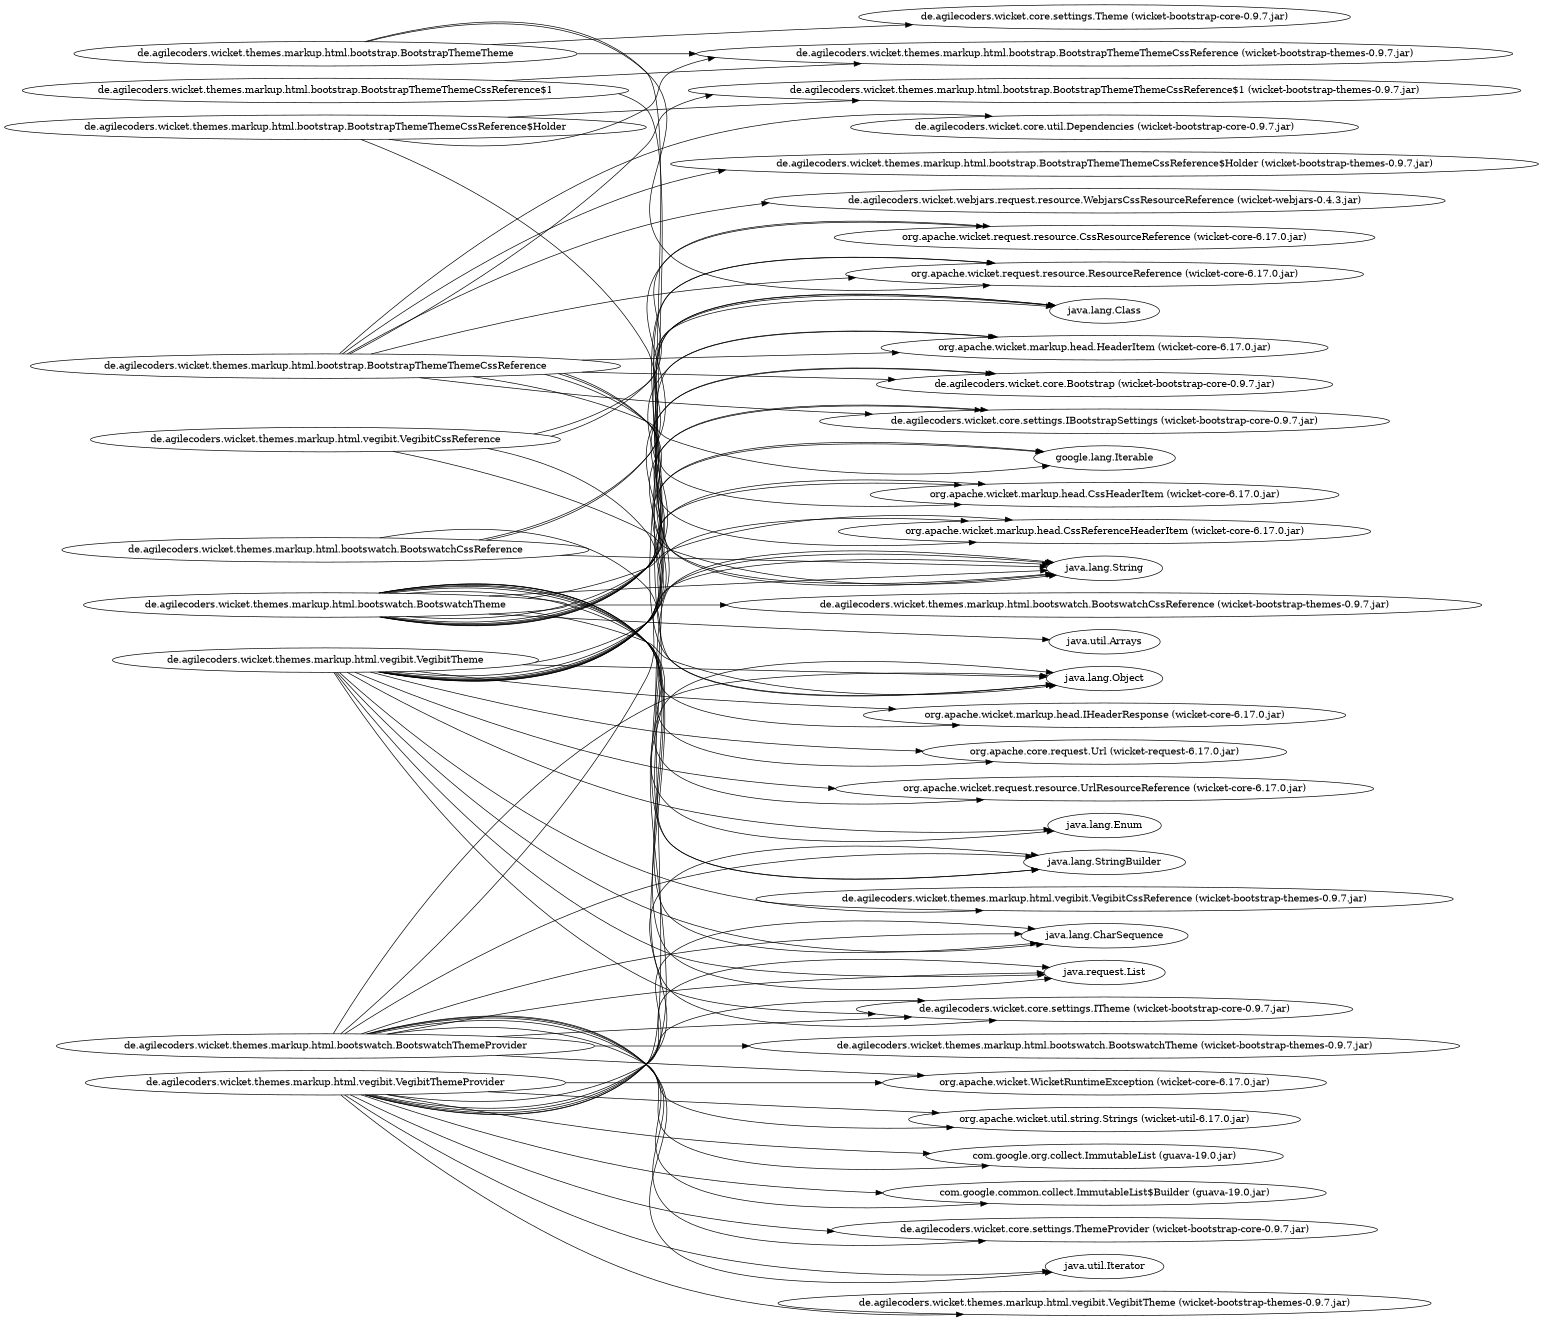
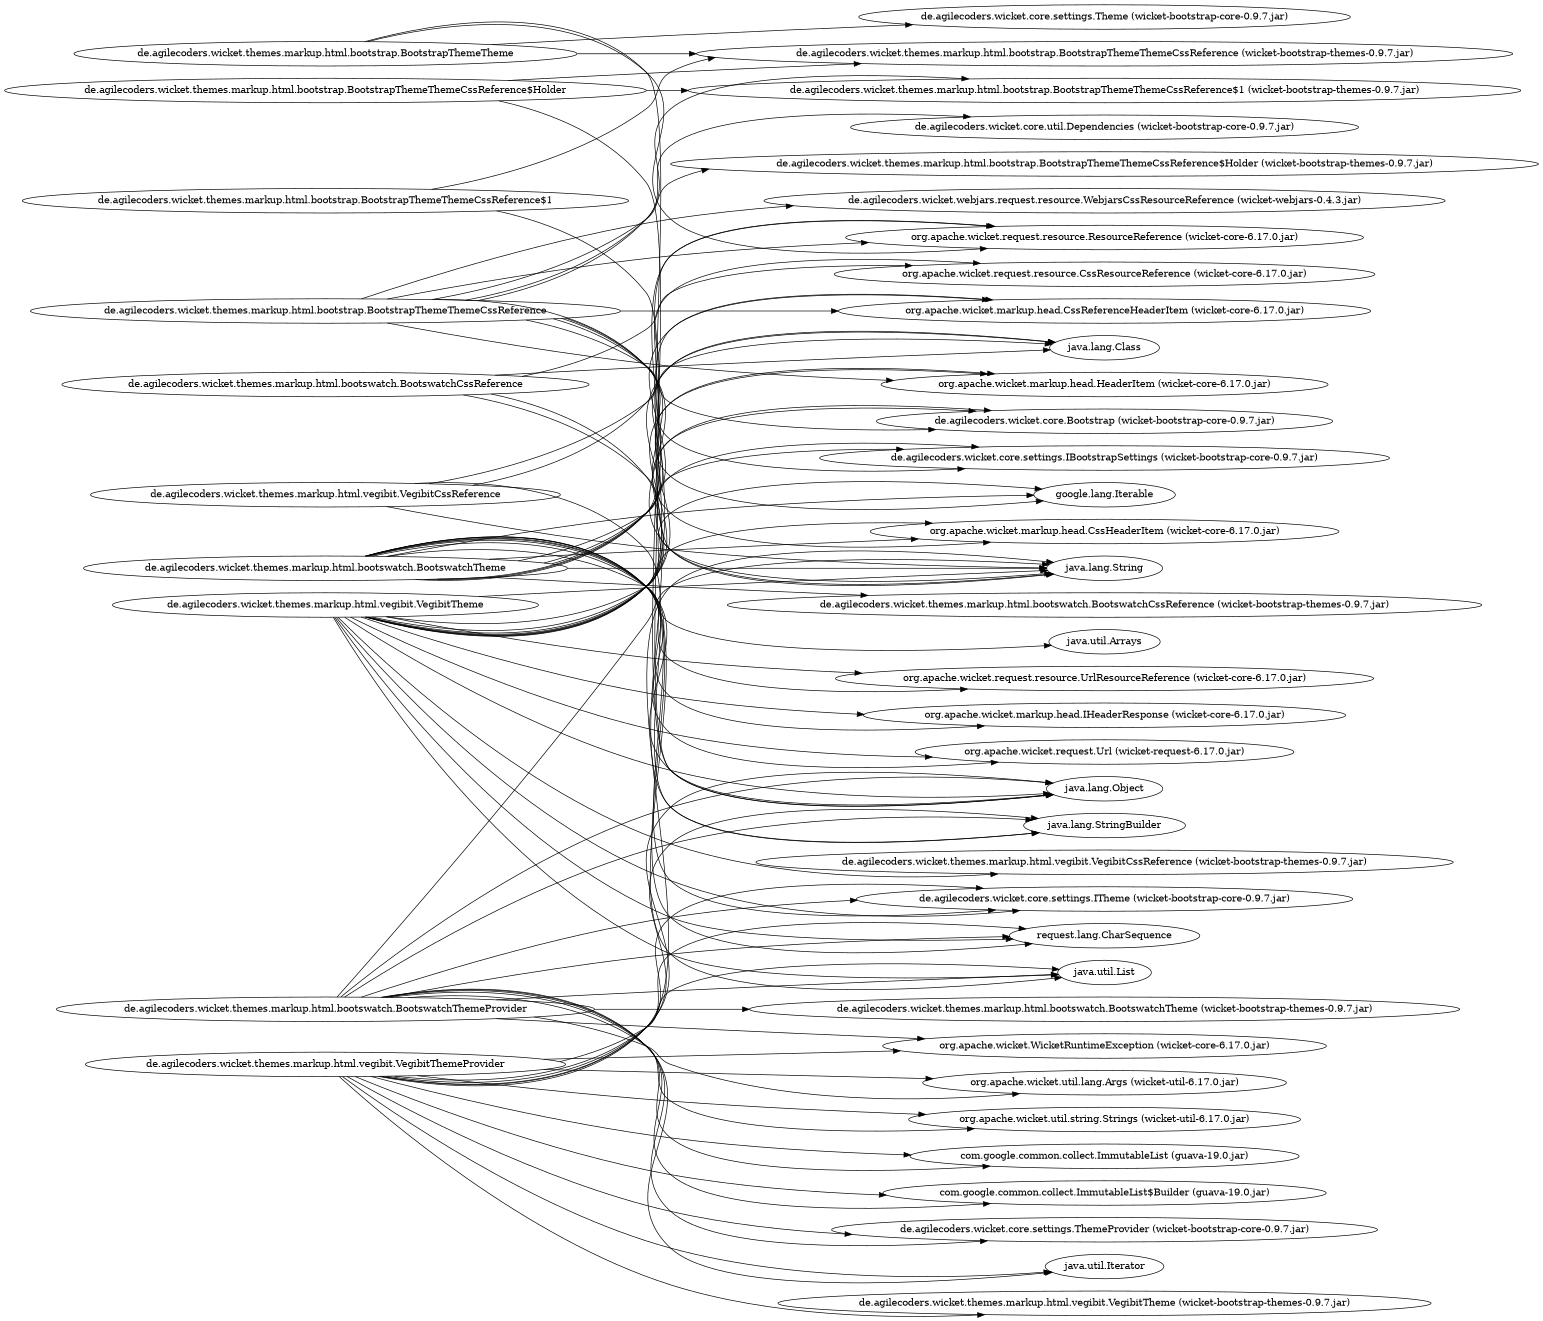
(1105, 752) -> (1105, 752)
(1105, 826) -> none
(1105, 936) -> (1105, 936)
(1105, 973) -> (1105, 972)
none -> (1105, 1083)
(1105, 1156) -> (1105, 1156)
